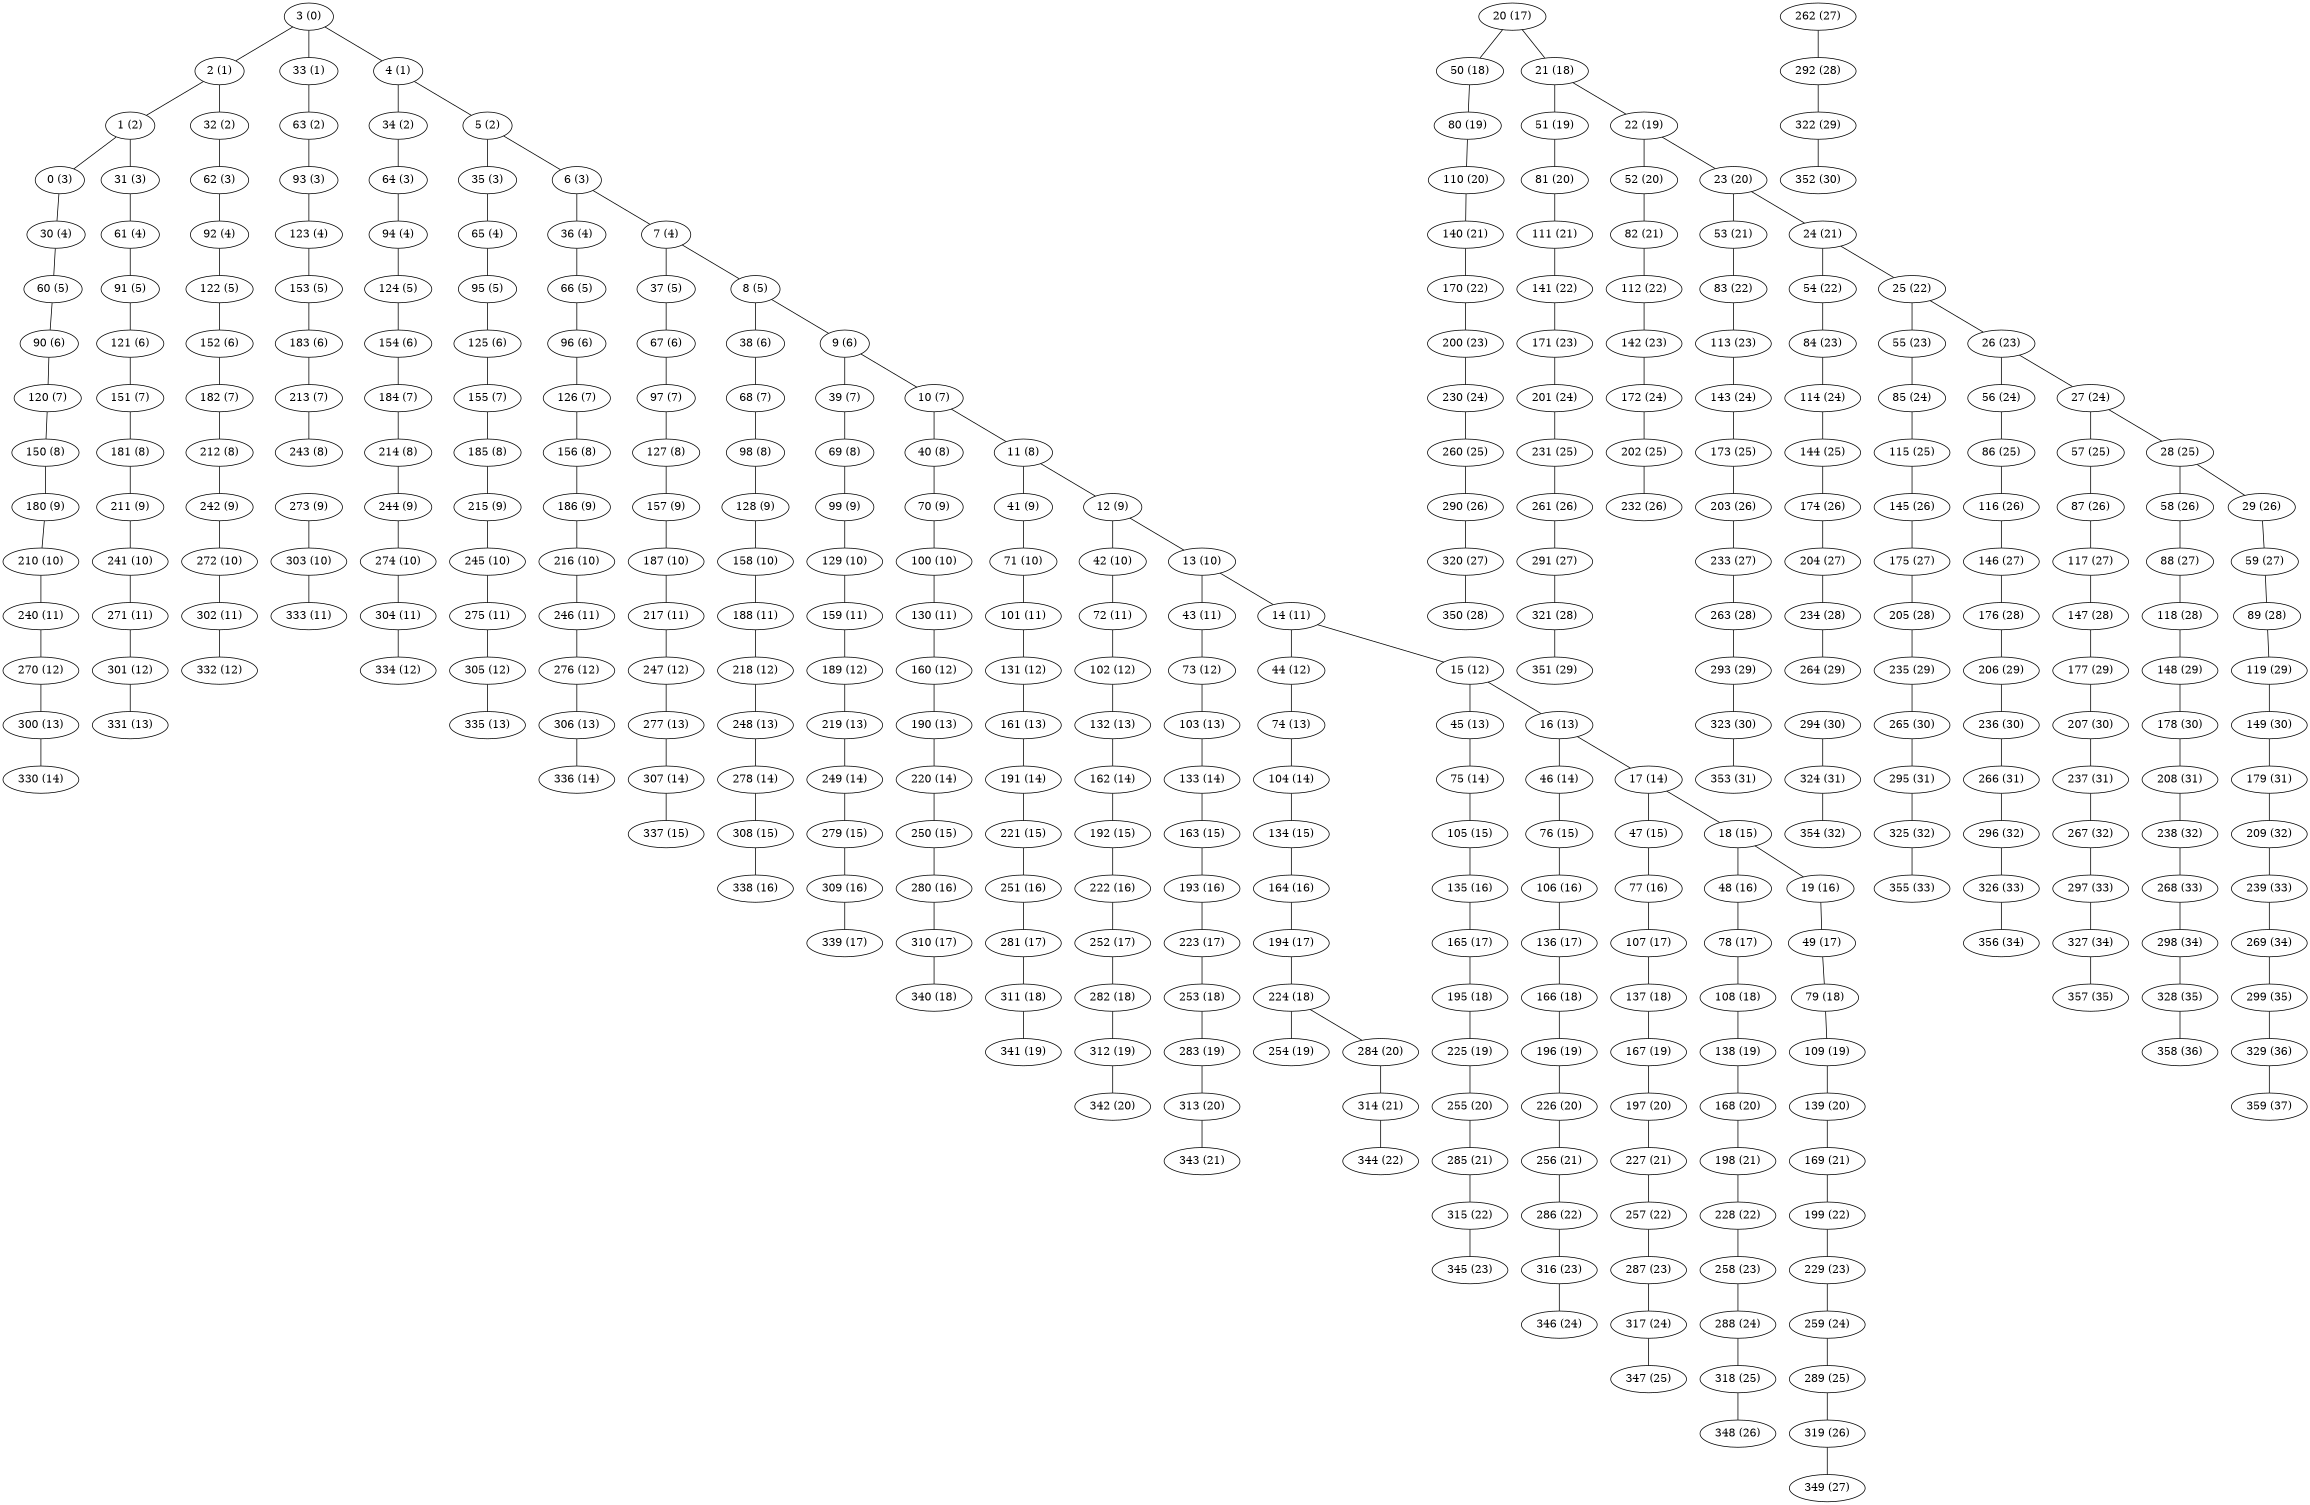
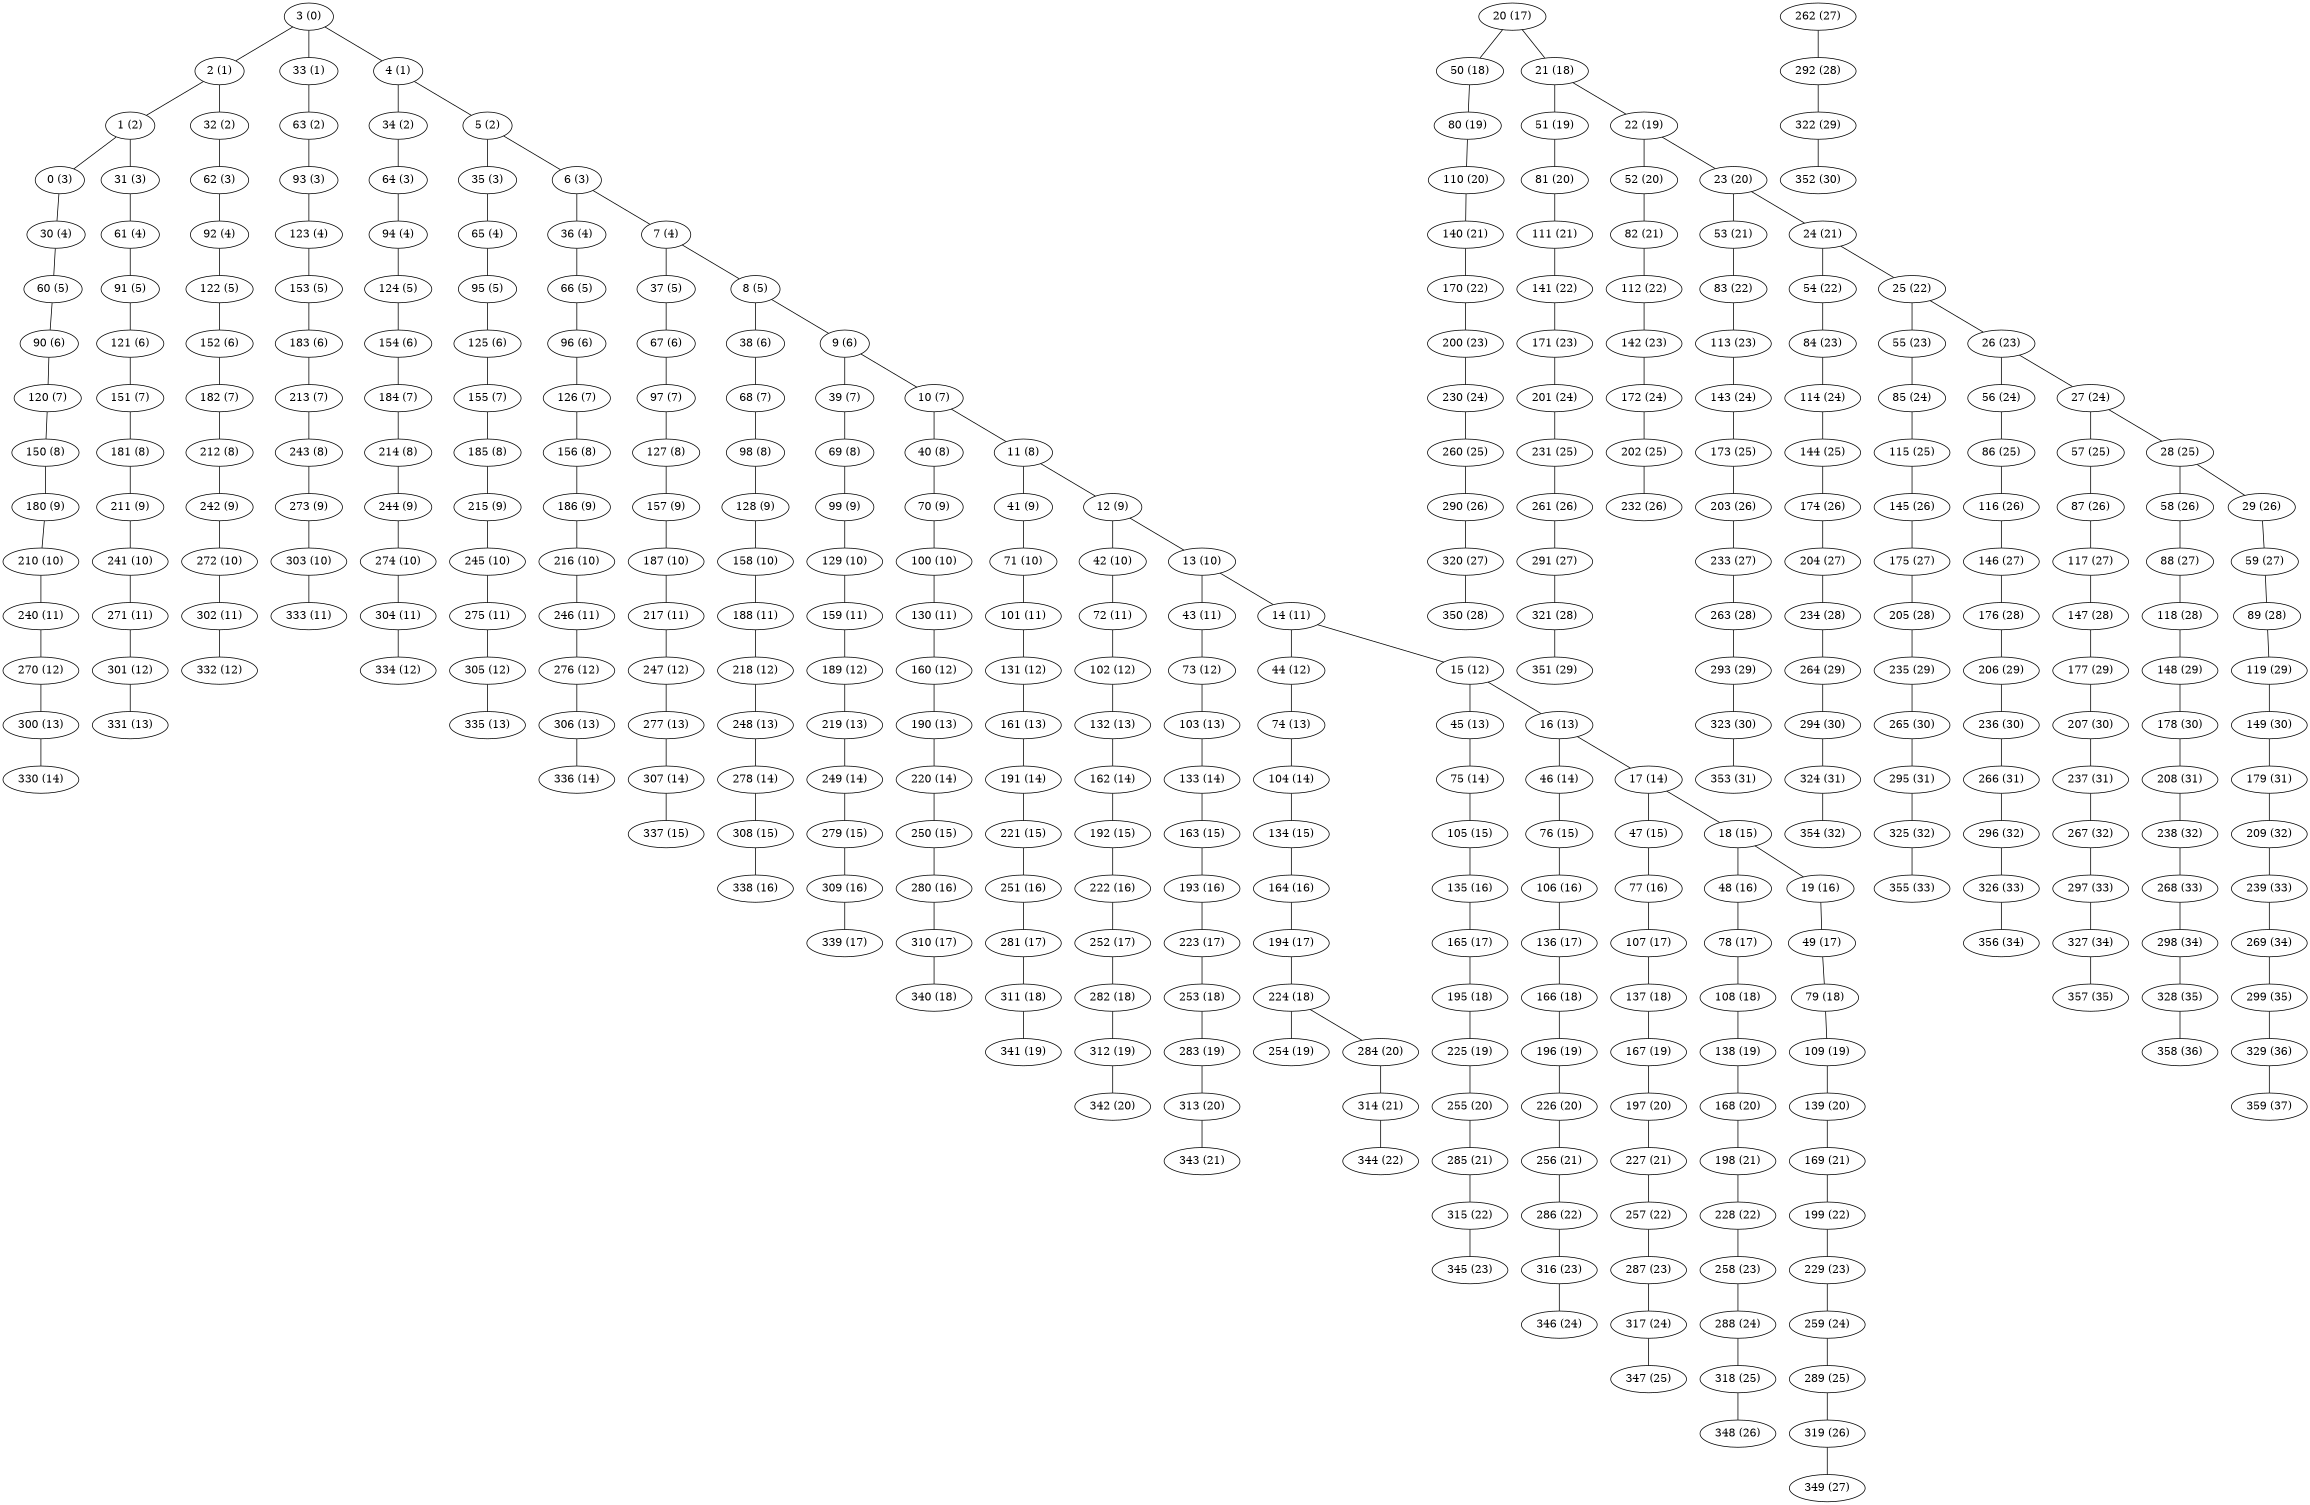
none -> (309, 480)
none -> (1823, 698)
